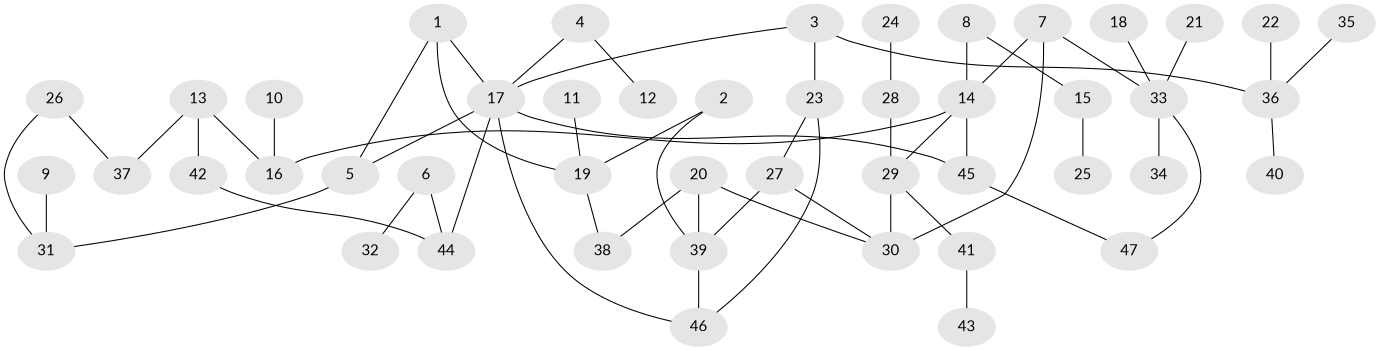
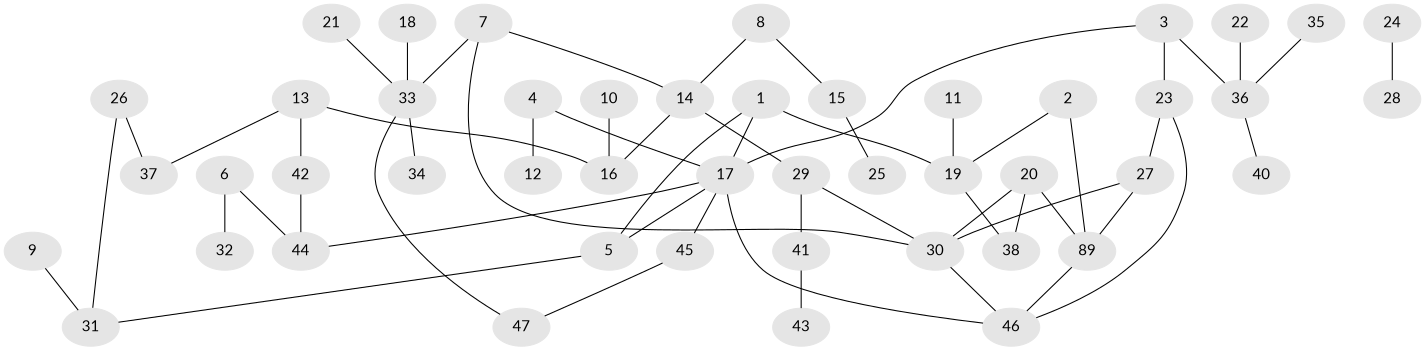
(891, 137) -> none
(967, 137) -> none
(699, 251) -> (1087, 251)
none -> (973, 289)
